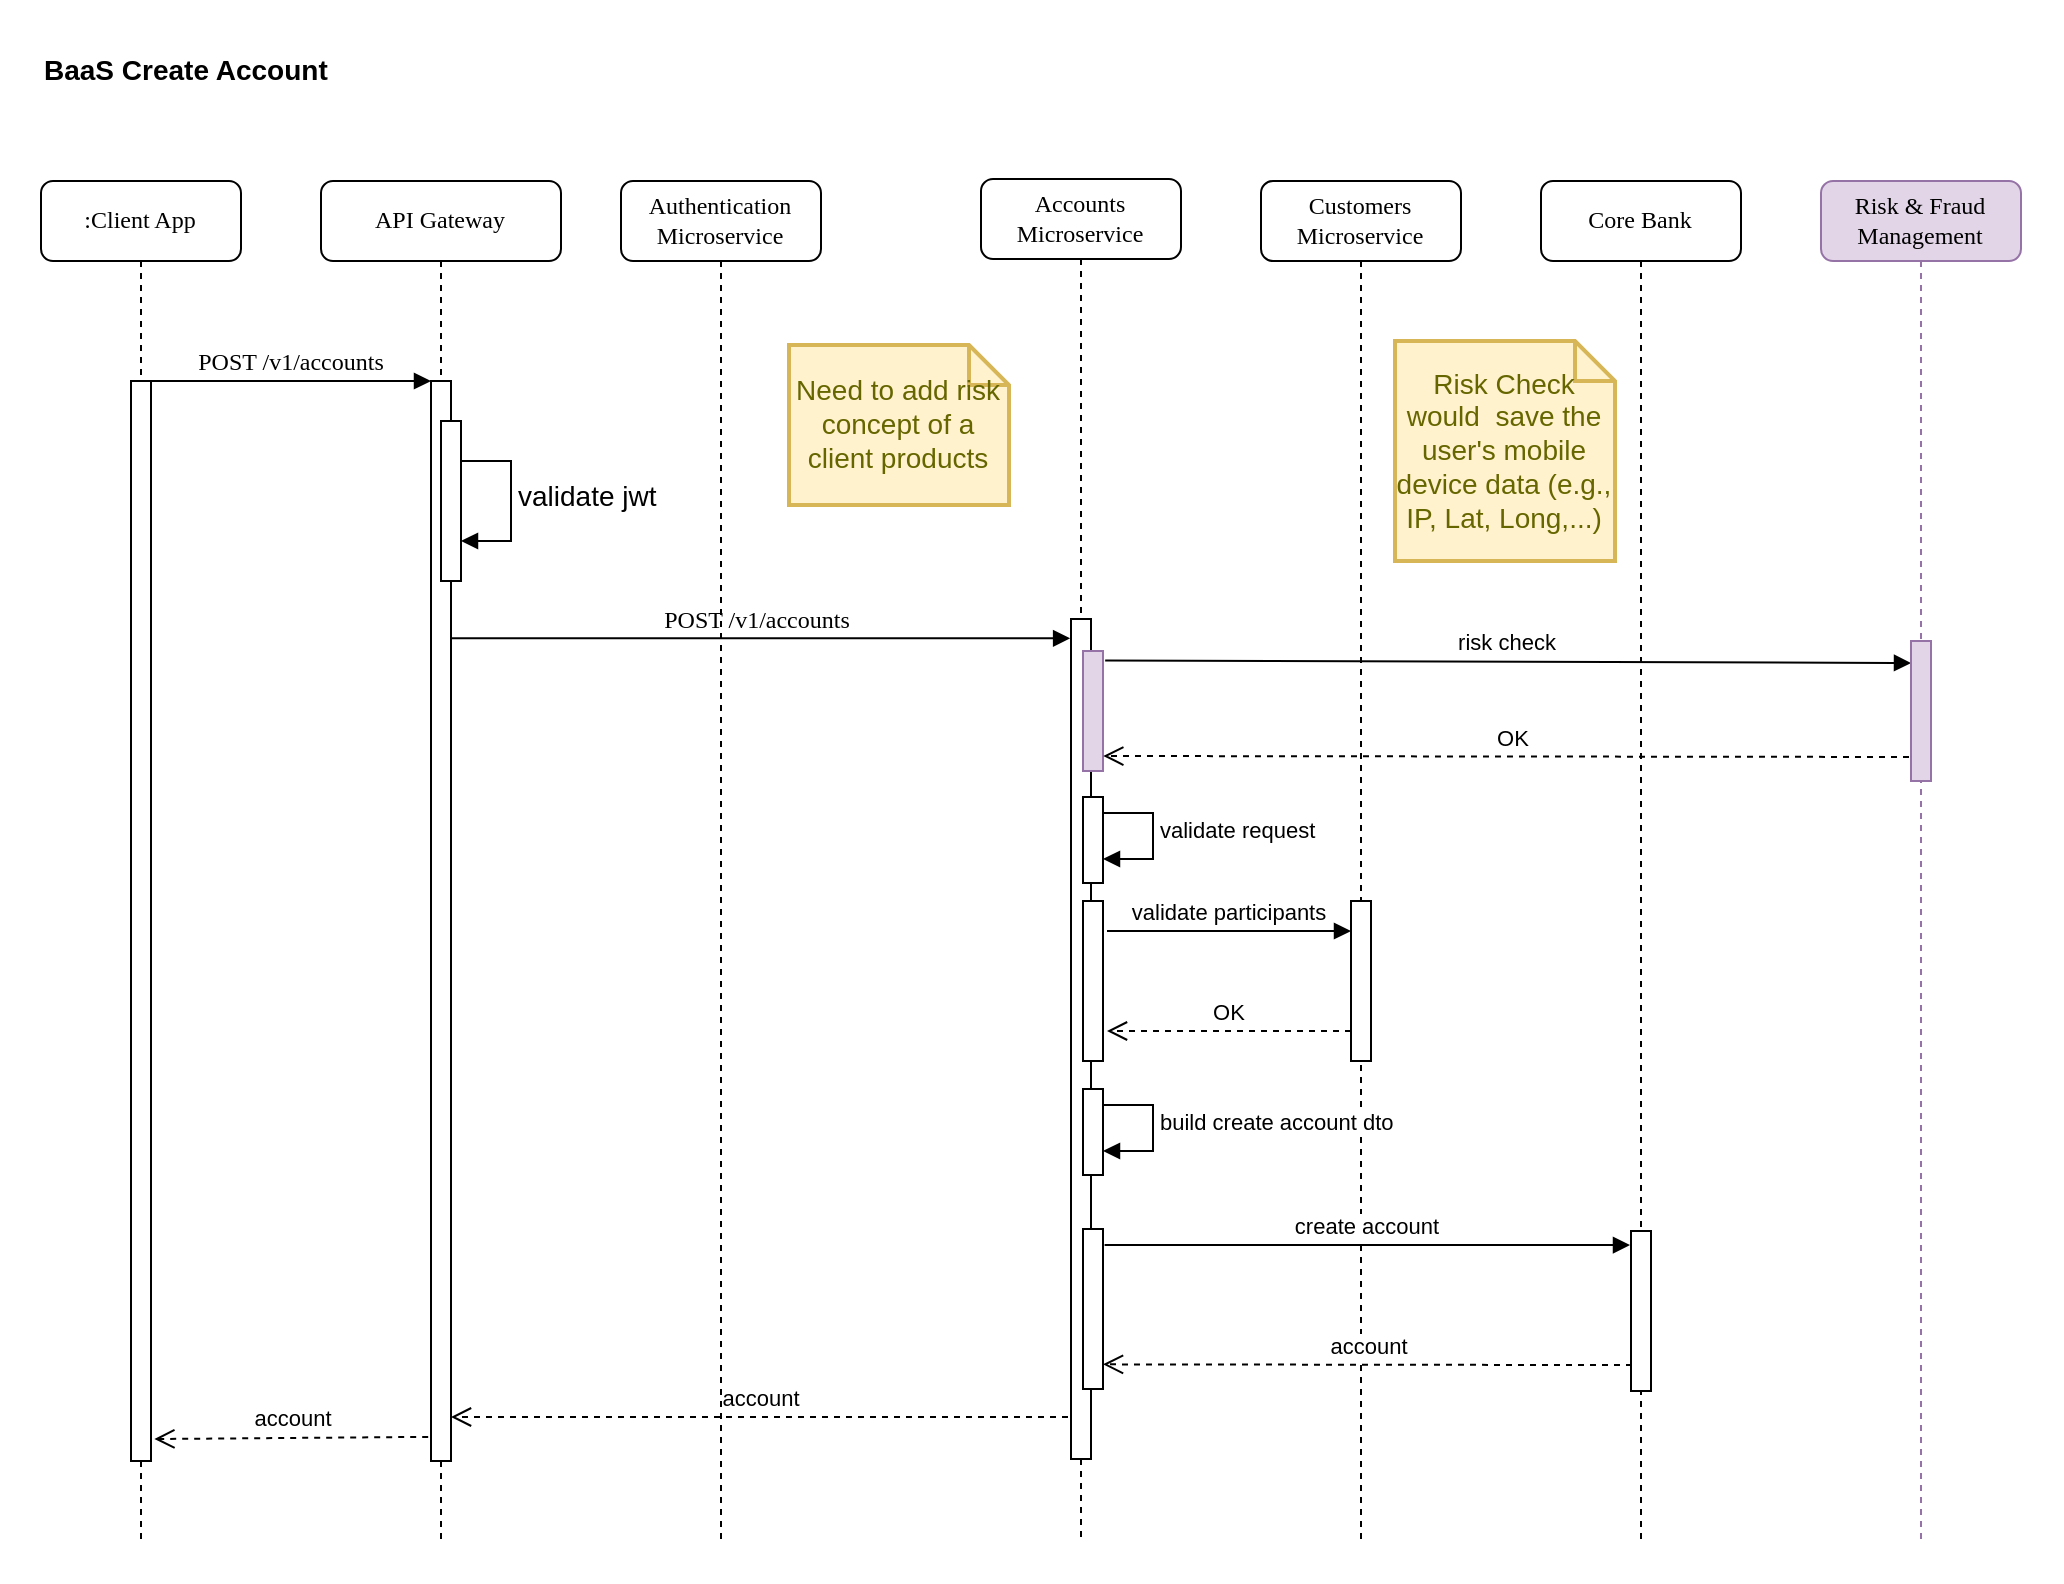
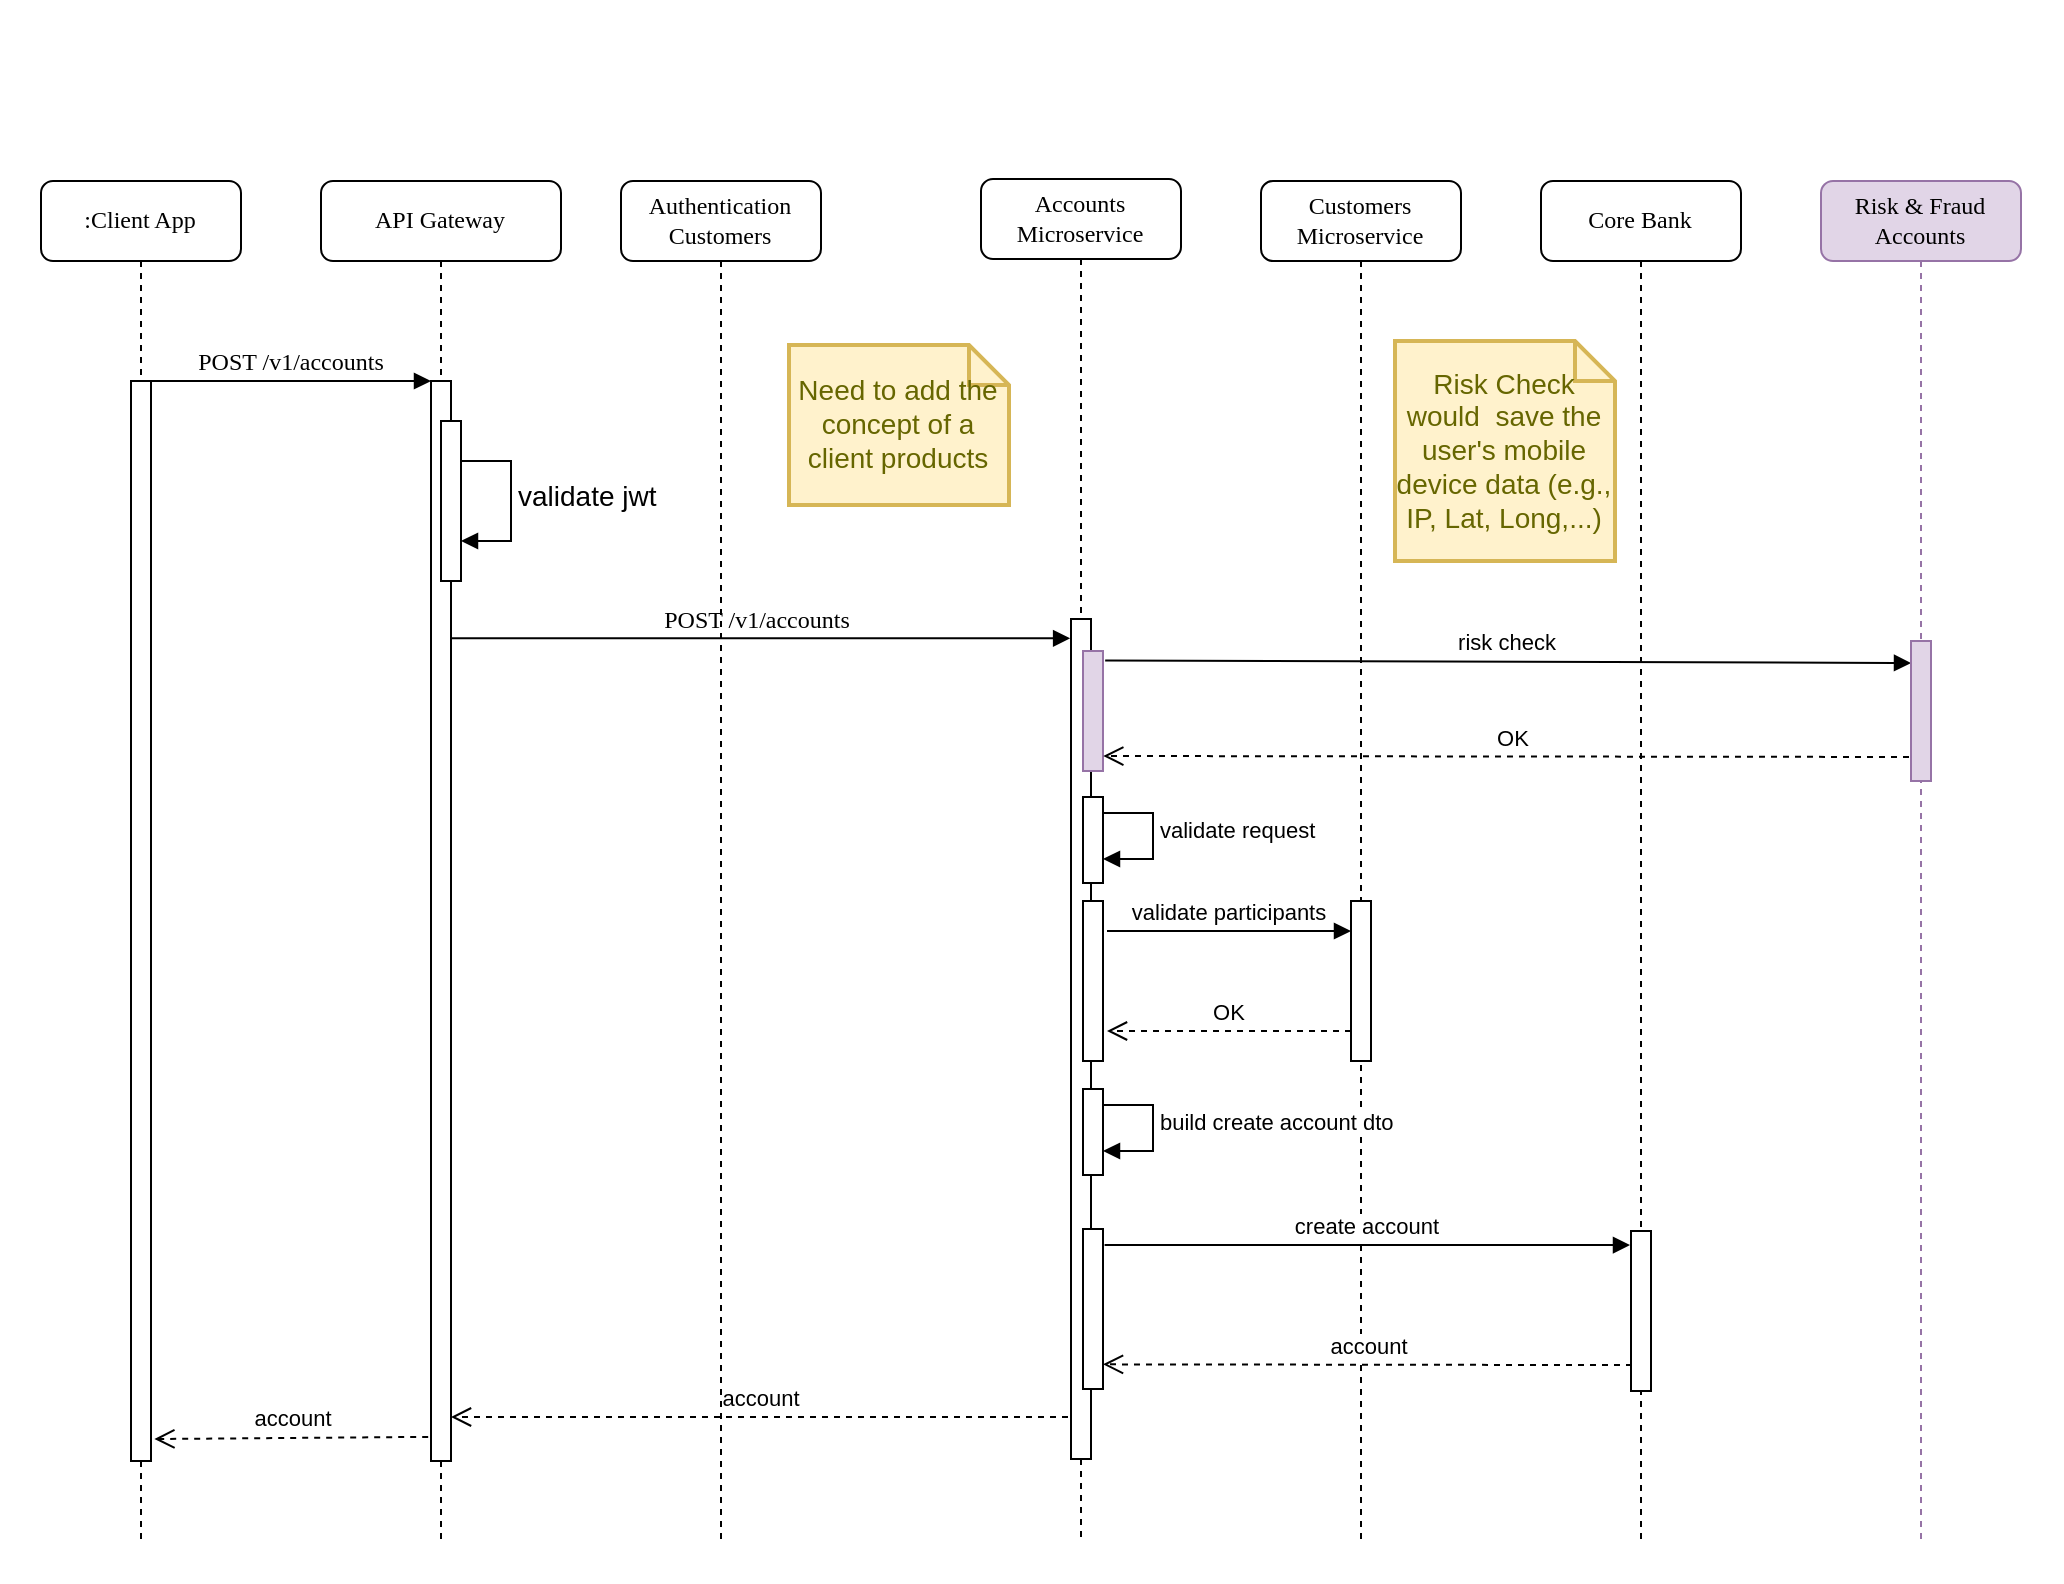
(561, 71) -> none
(721, 221) -> (721, 221)
(1921, 221) -> (1921, 221)
(899, 425) -> (899, 425)
